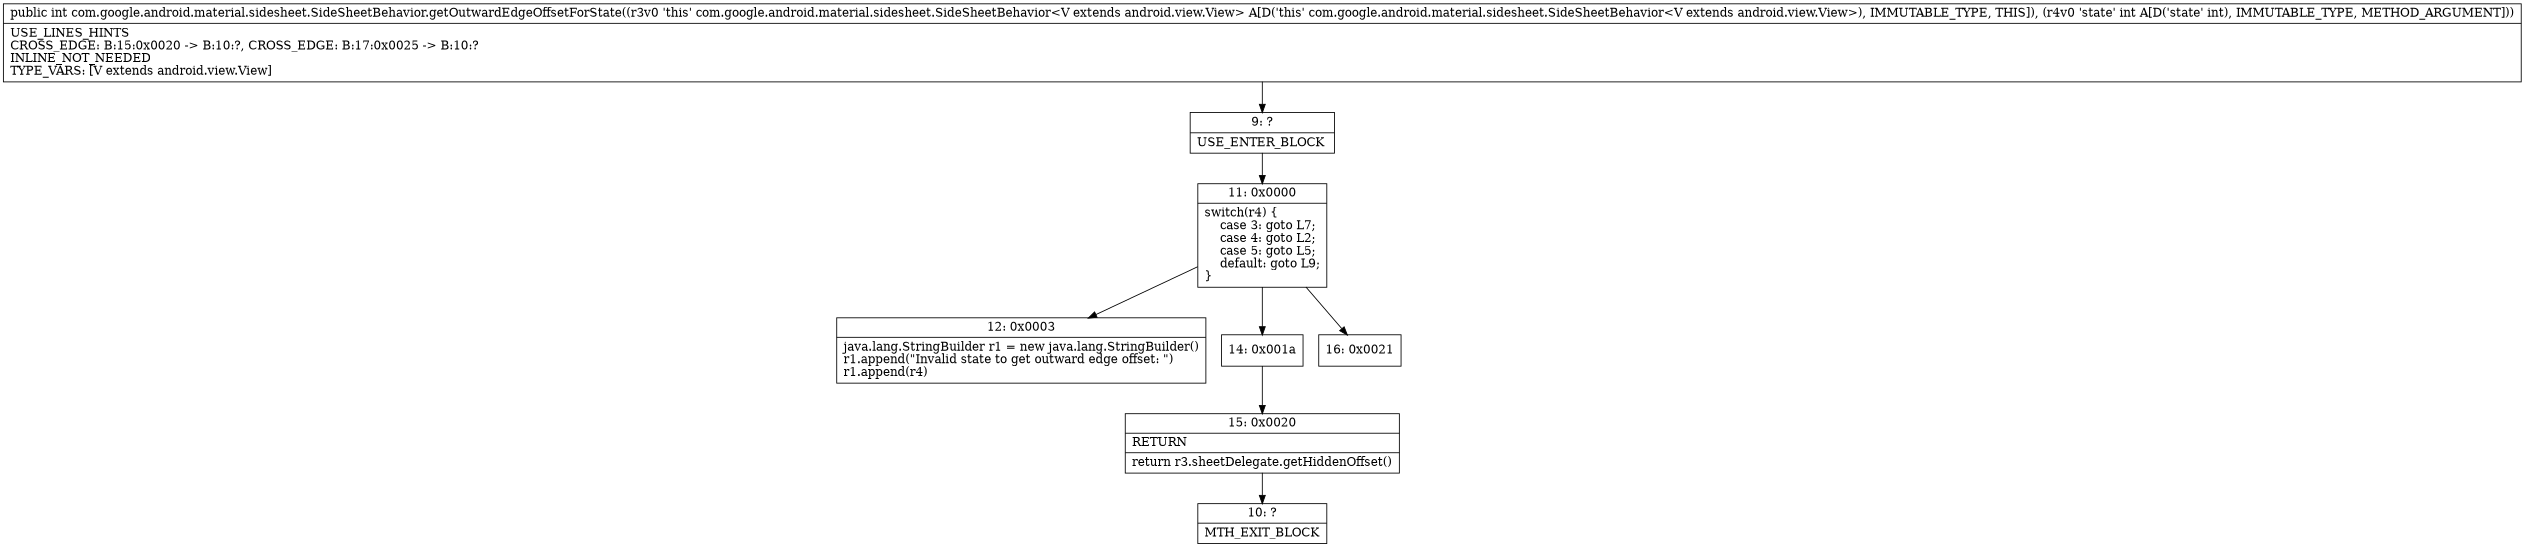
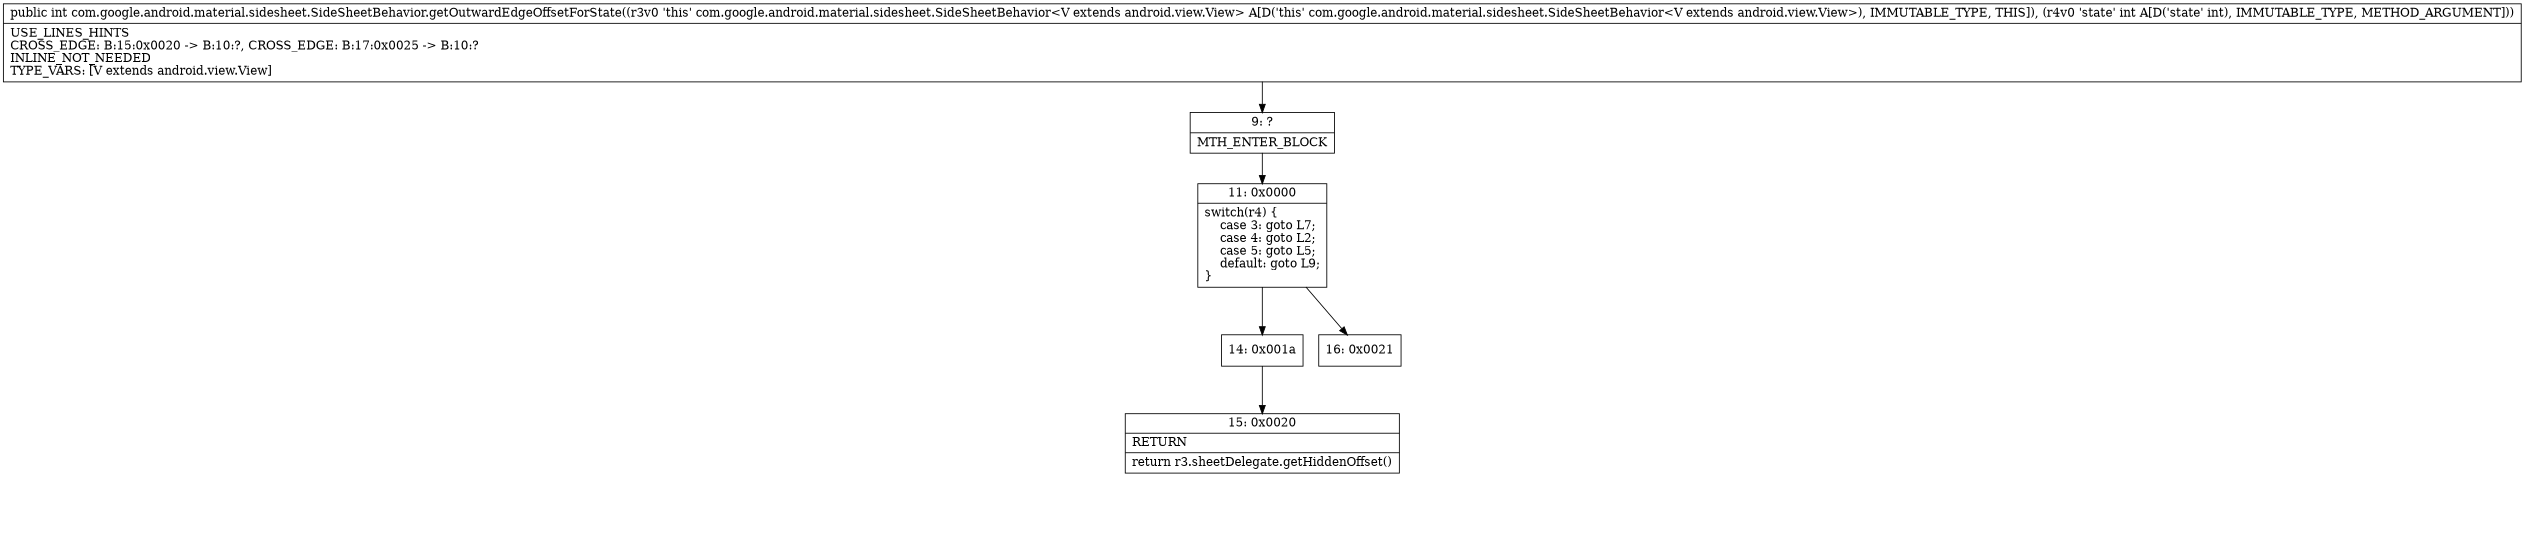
(1261, 143) -> (1262, 143)
(1021, 350) -> none
(1262, 524) -> none
